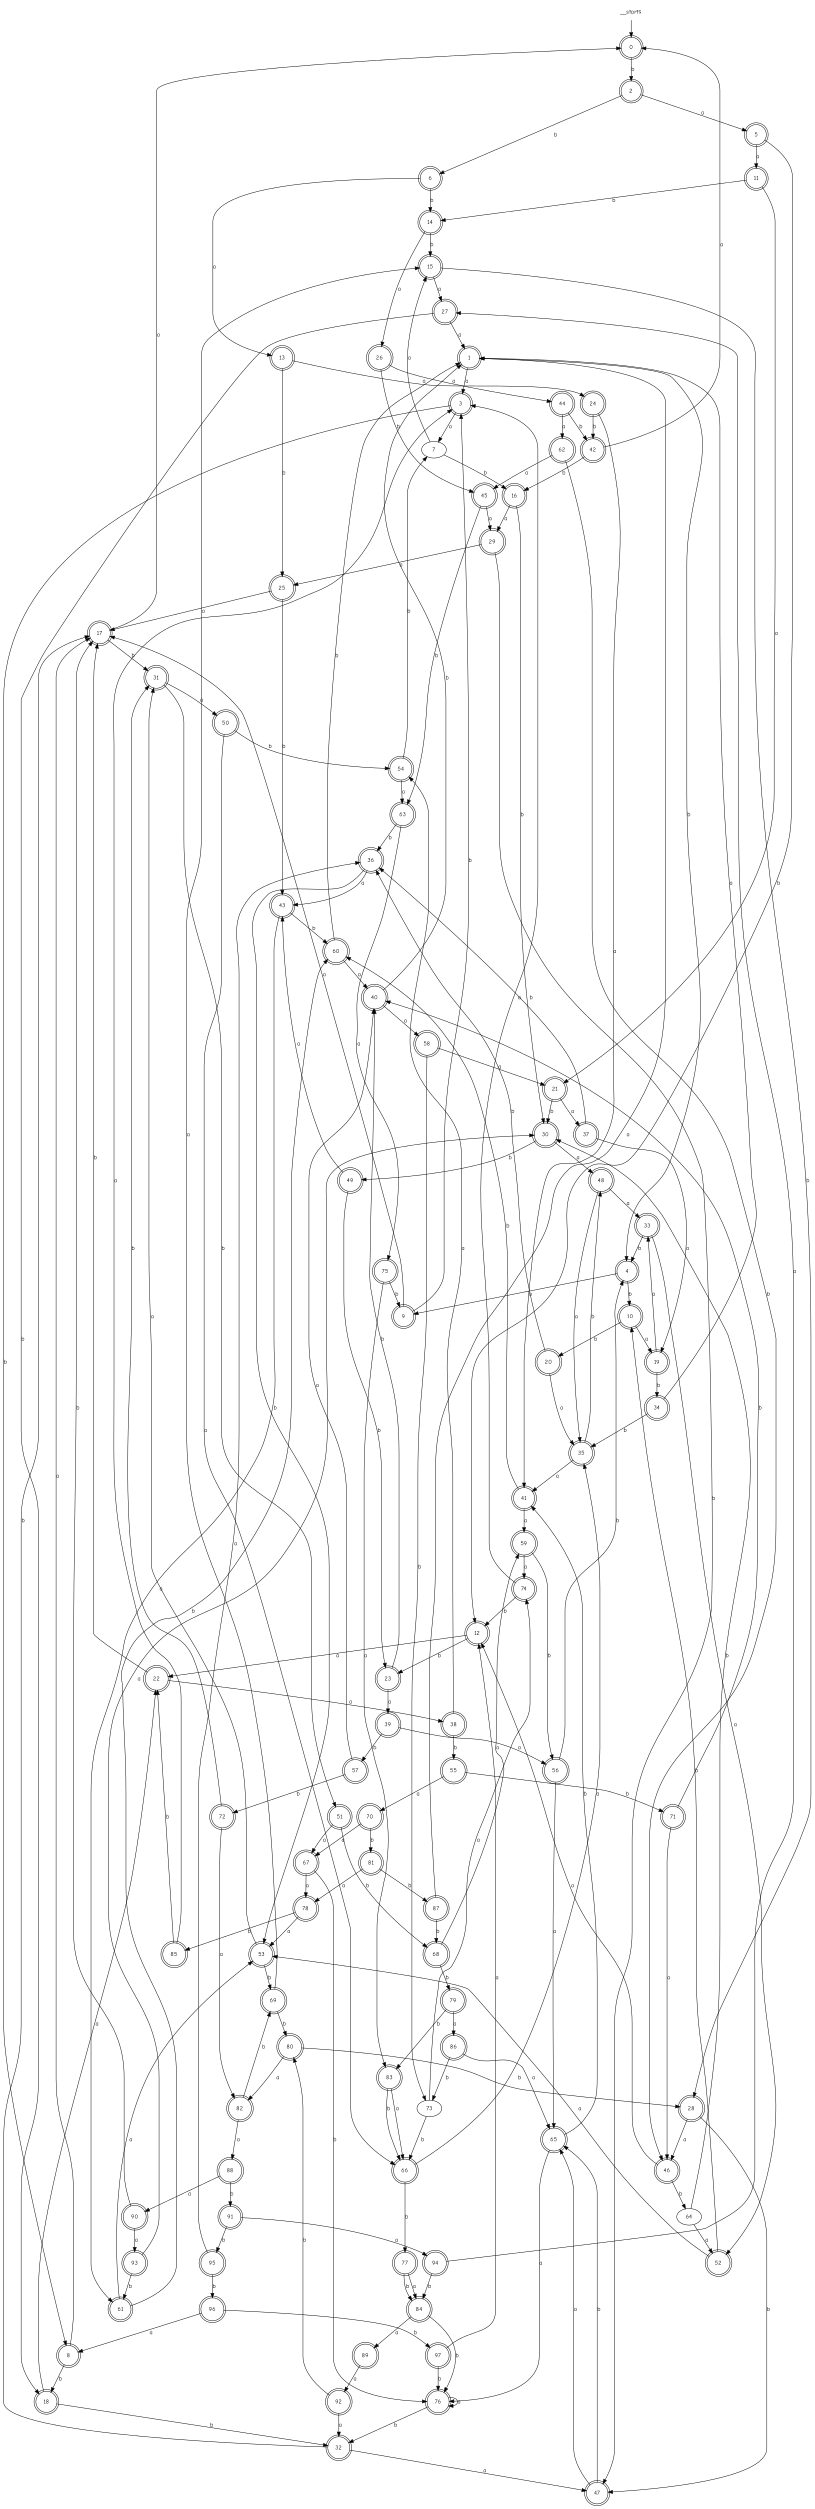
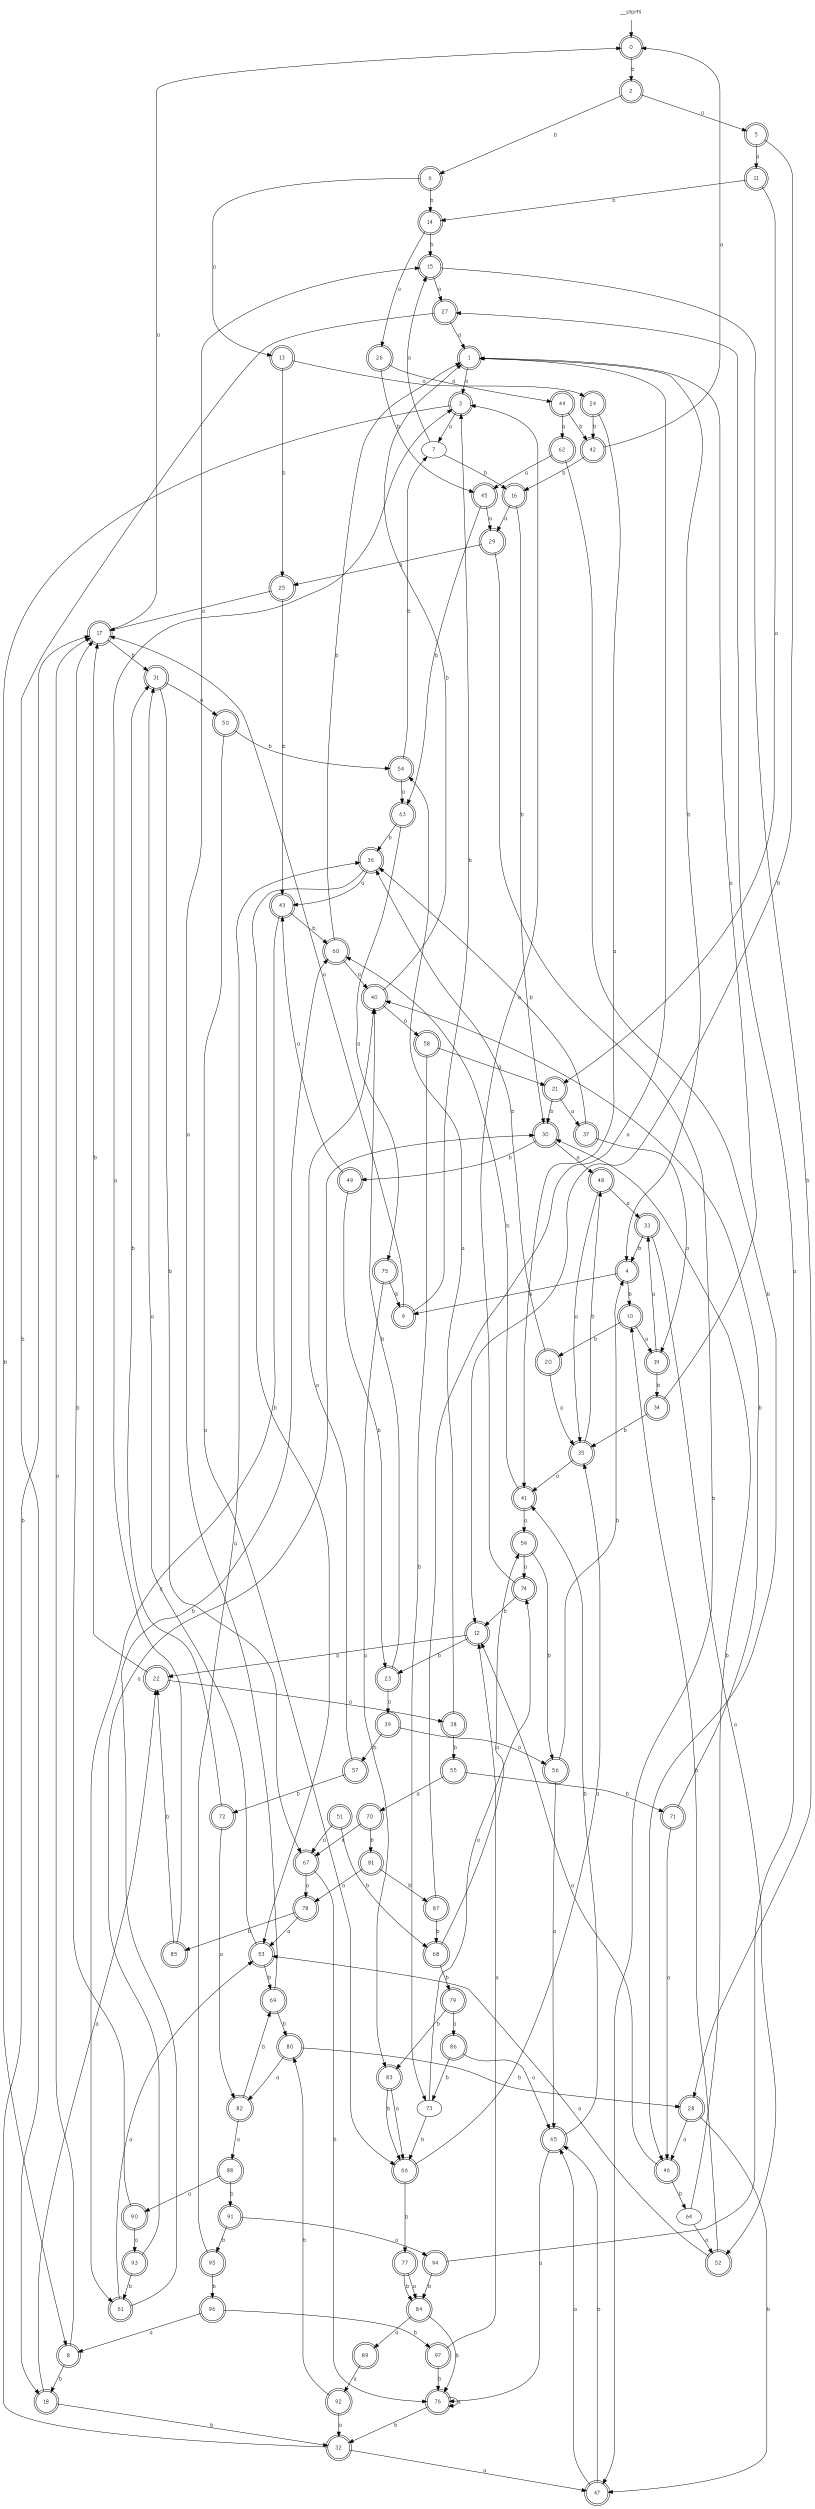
(222, 1258) -> (169, 1295)
